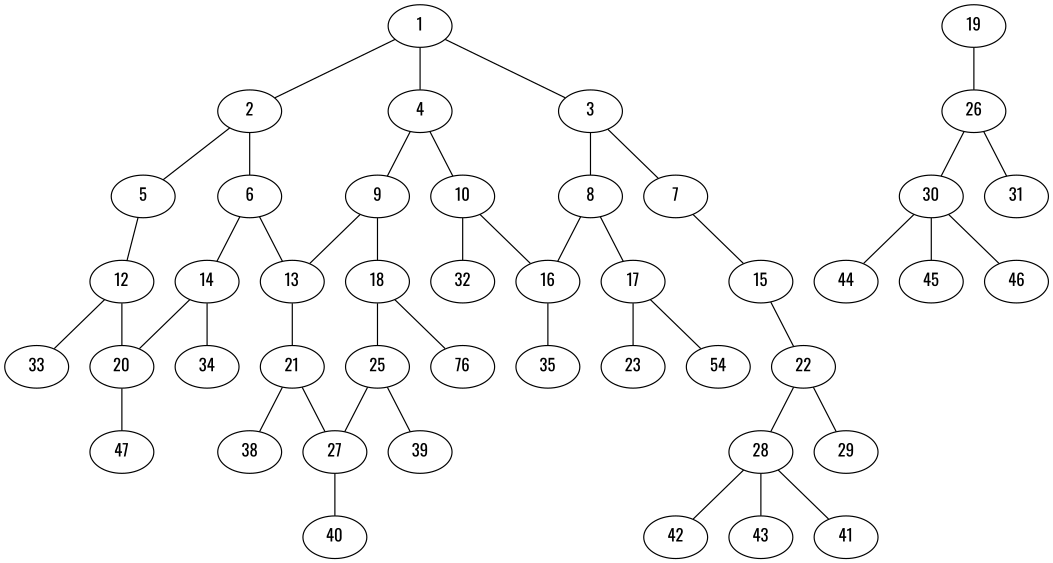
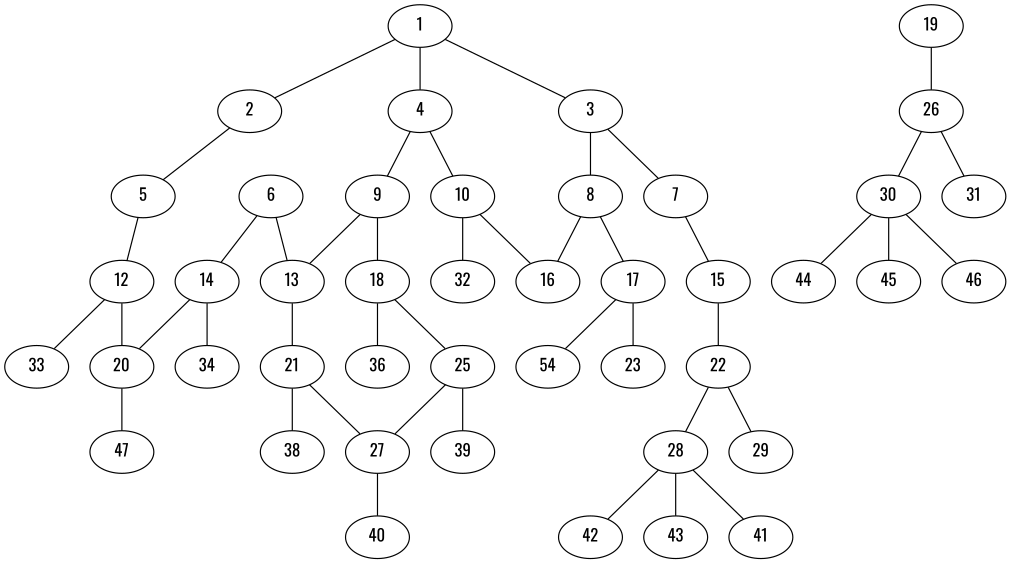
(250, 154) -> none
(463, 367) -> (377, 367)
(548, 367) -> none
